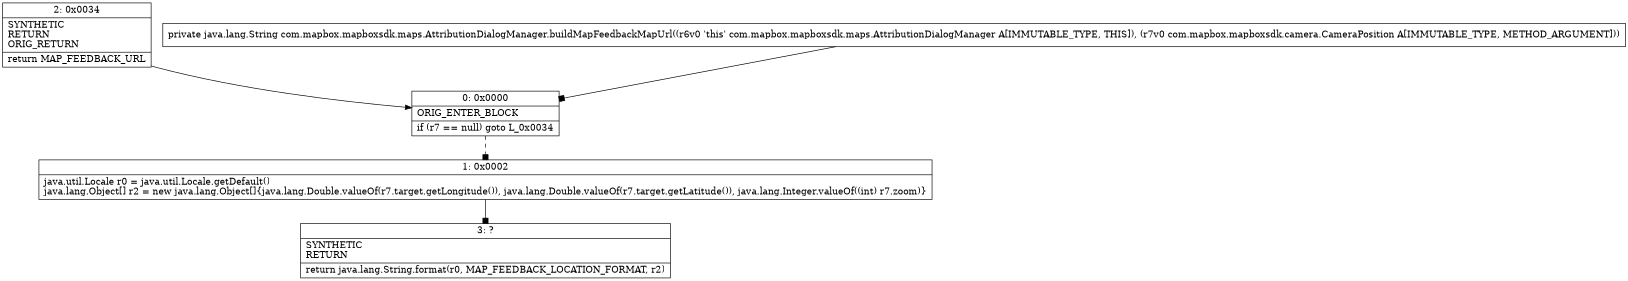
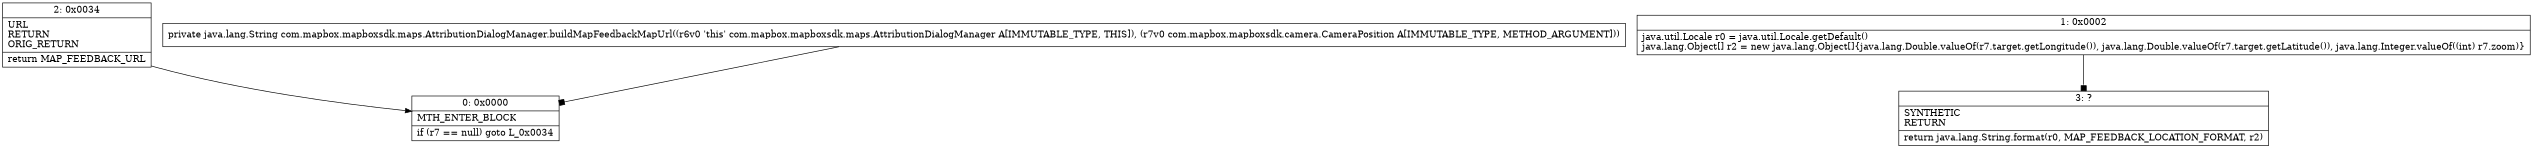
(36, 25) -> (18, 25)
(468, 113) -> (467, 118)
(485, 145) -> none
